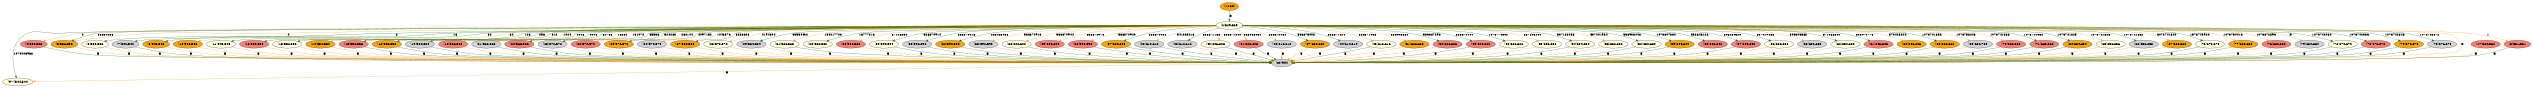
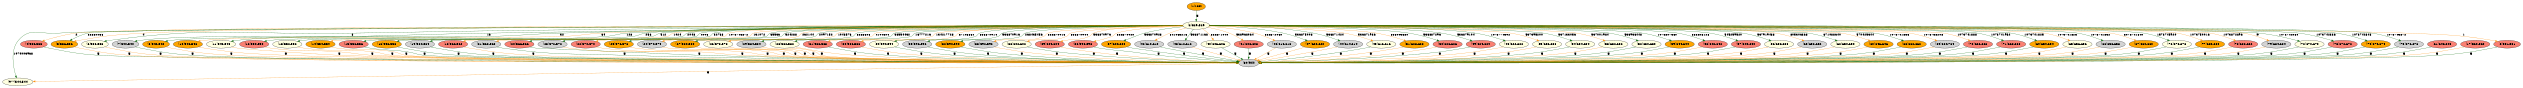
(1556, 28) -> none
(623, 35) -> (739, 35)
(785, 44) -> (818, 44)
(2432, 54) -> (905, 58)
